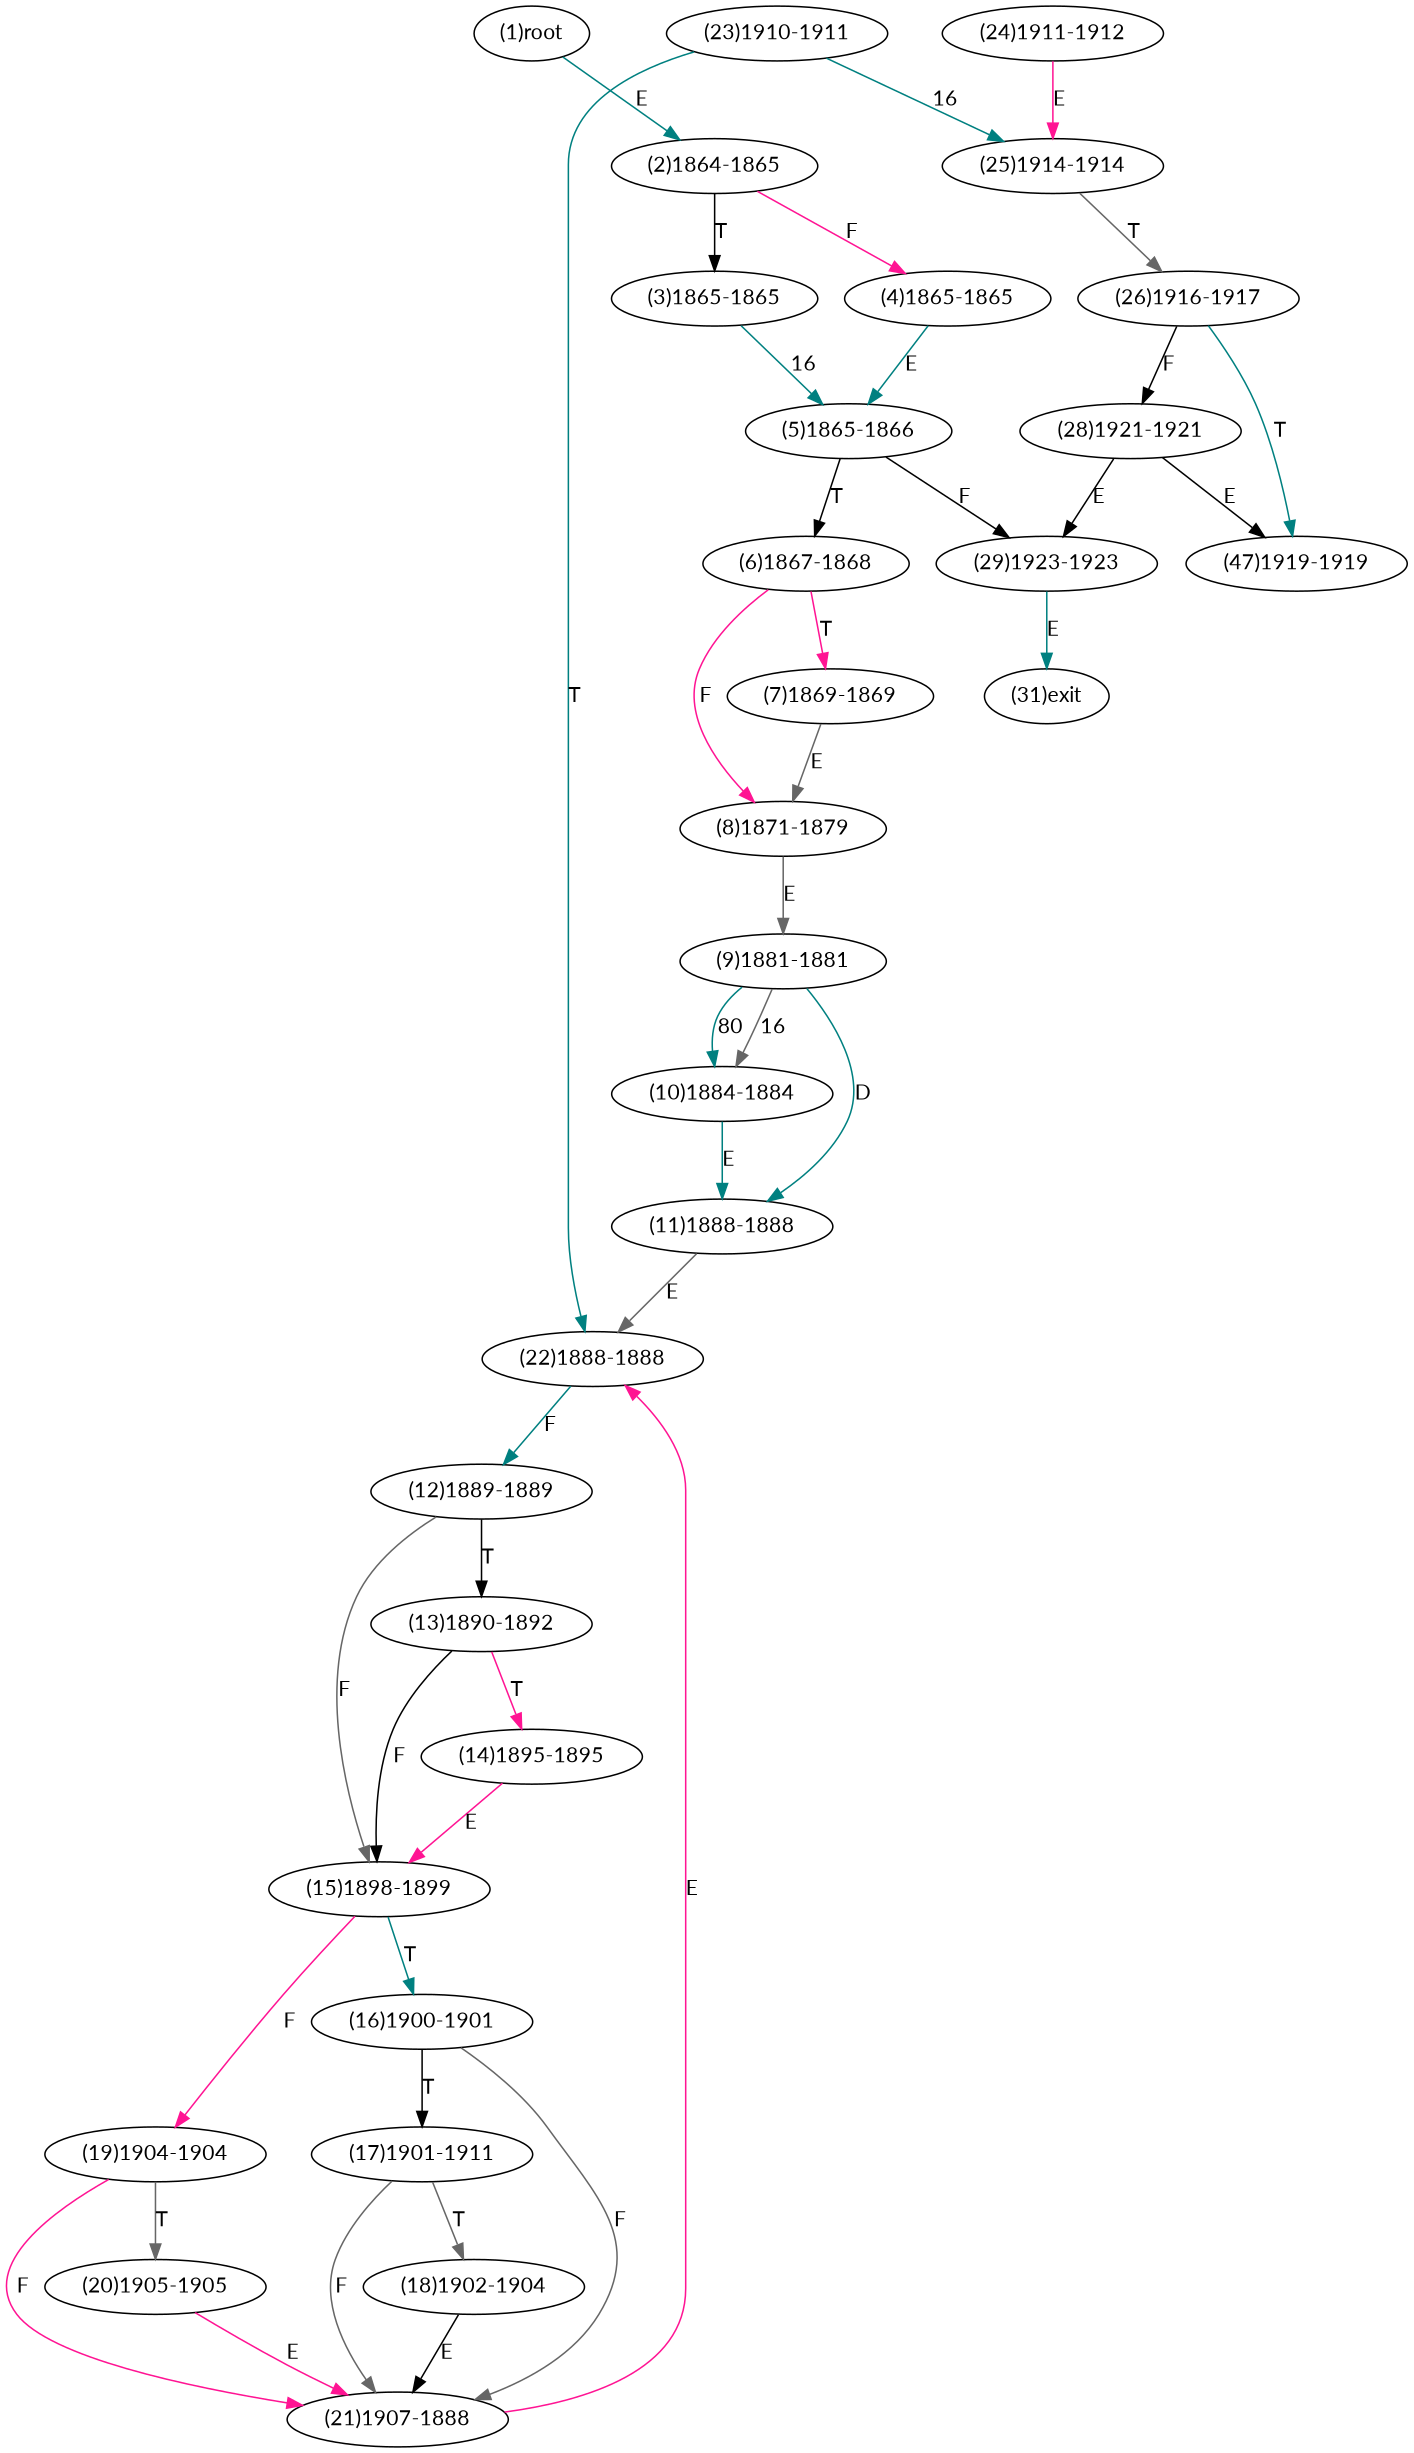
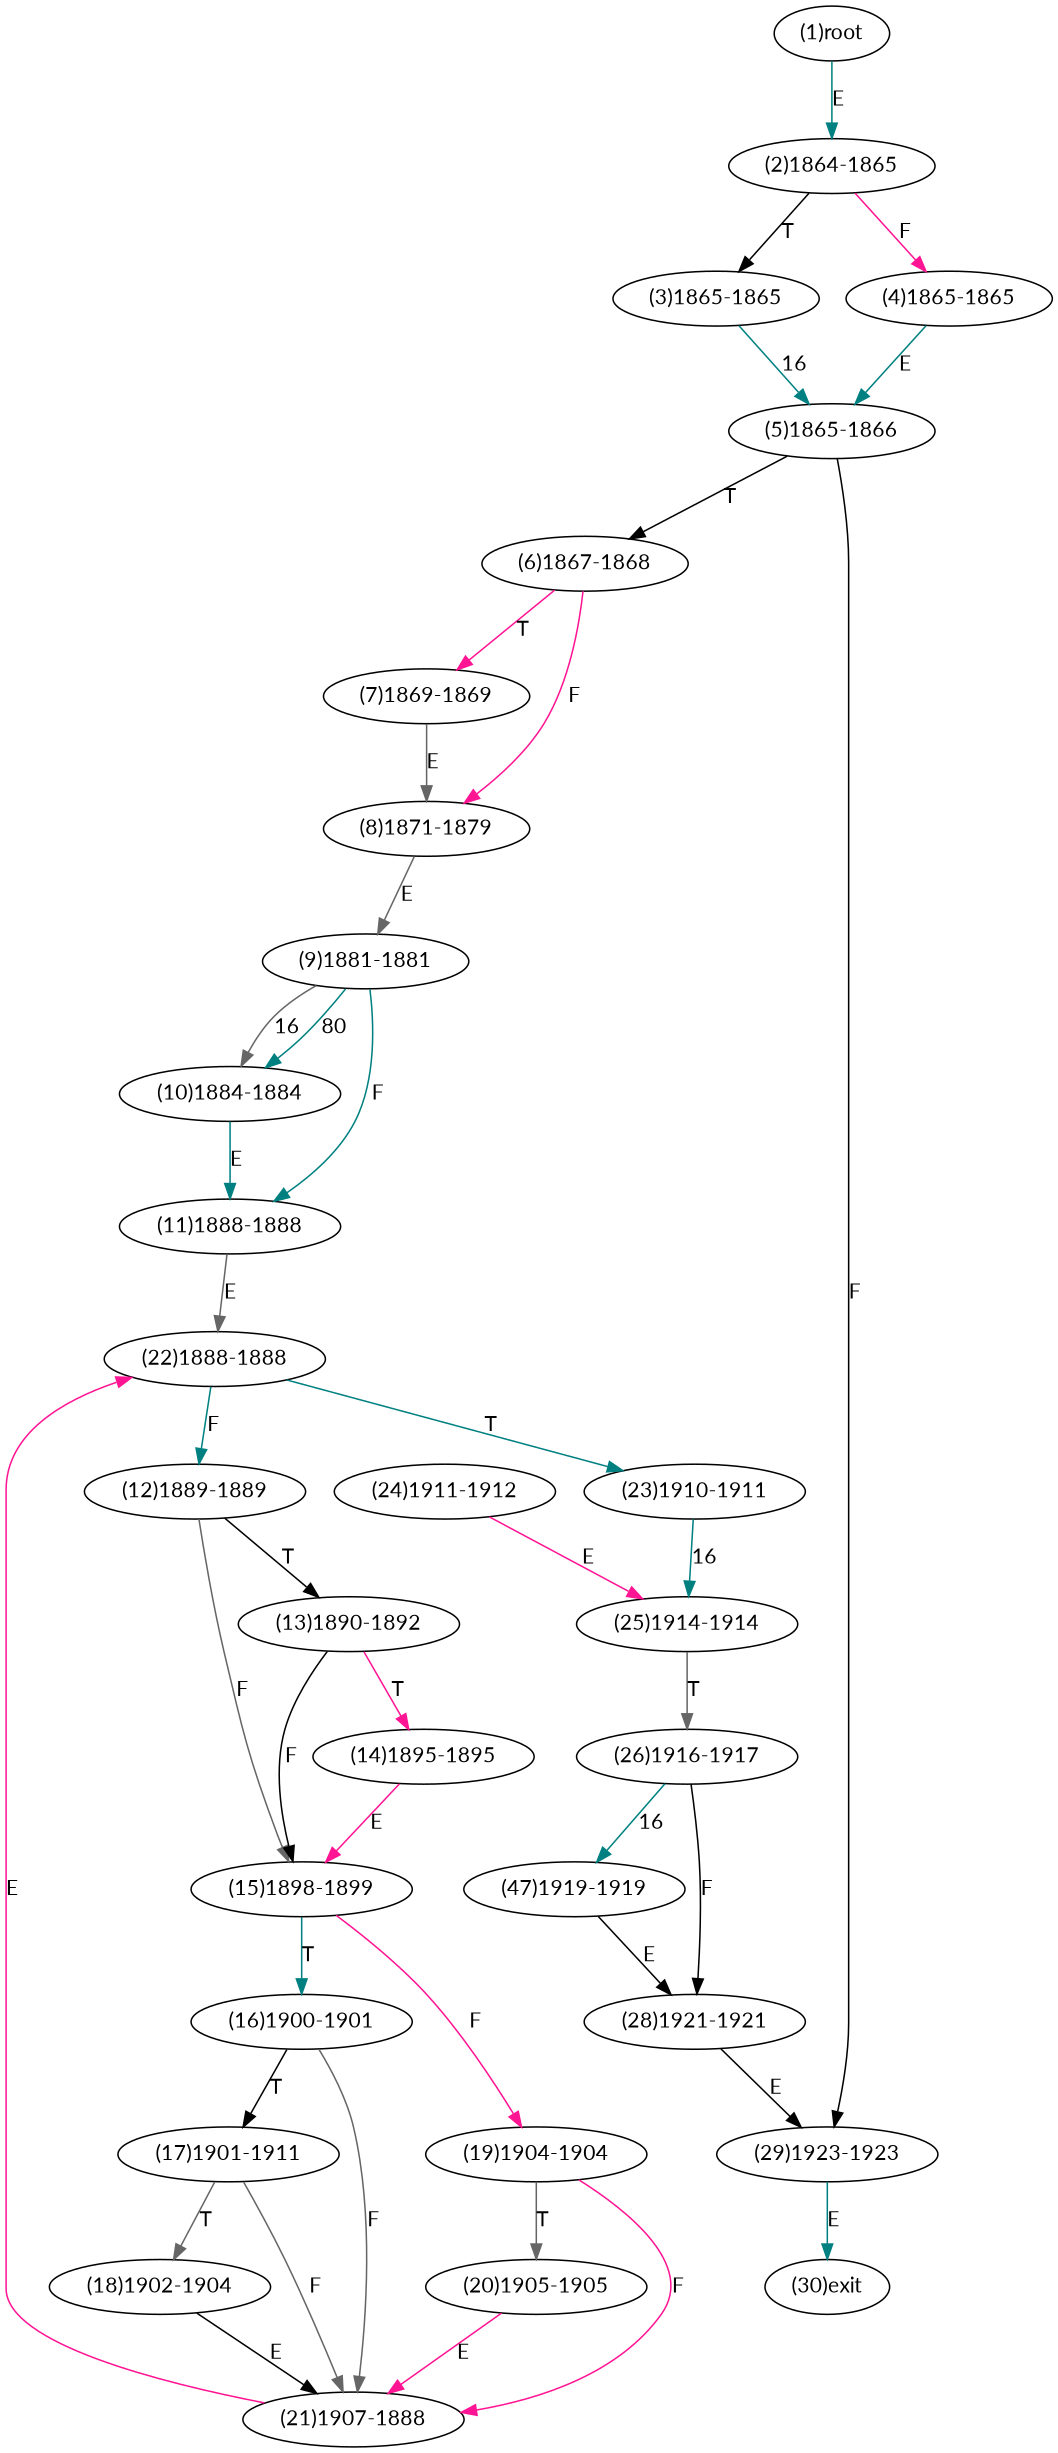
(1281, 431) -> (651, 1823)
(1207, 493) -> (629, 1950)
(568, 651) -> (447, 1423)
(1047, 696) -> (827, 2287)
(863, 1094) -> (379, 1094)
